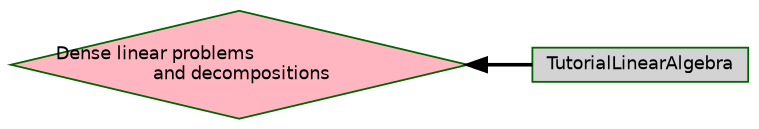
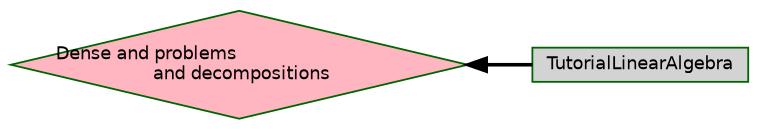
(239, 65) -> (239, 65)
